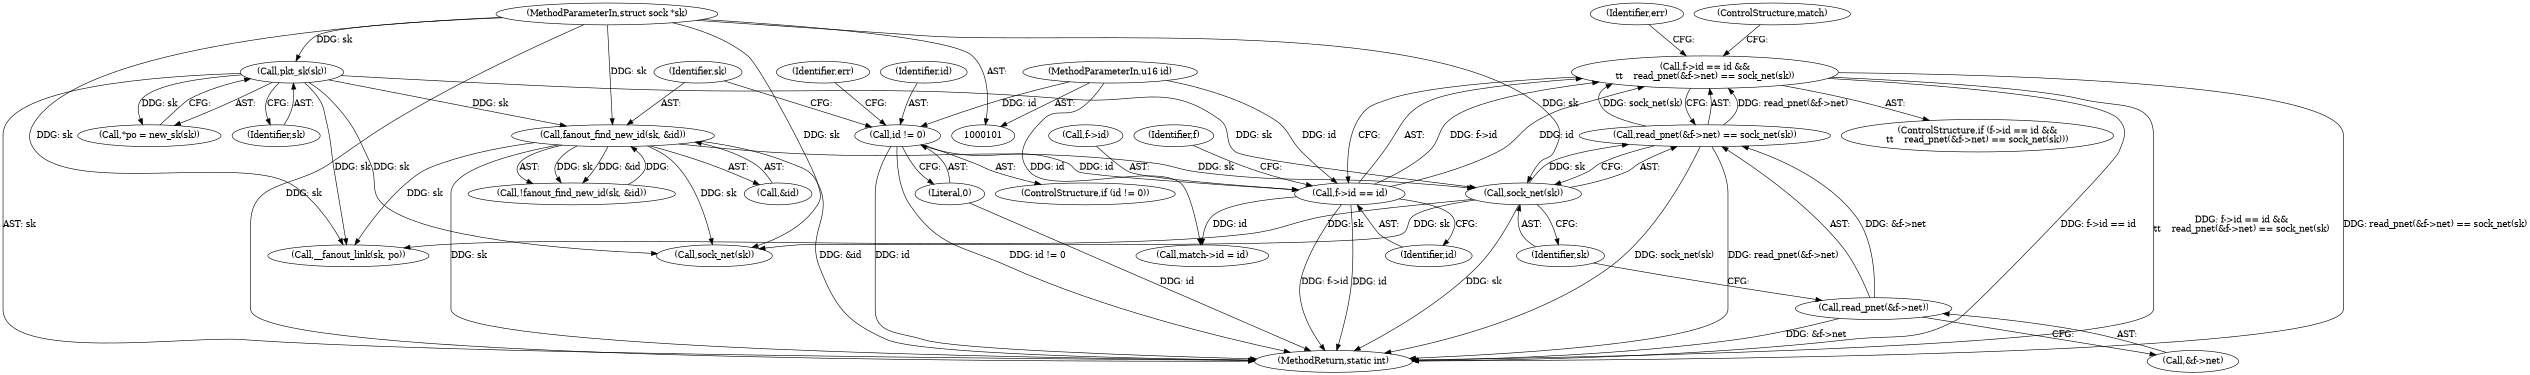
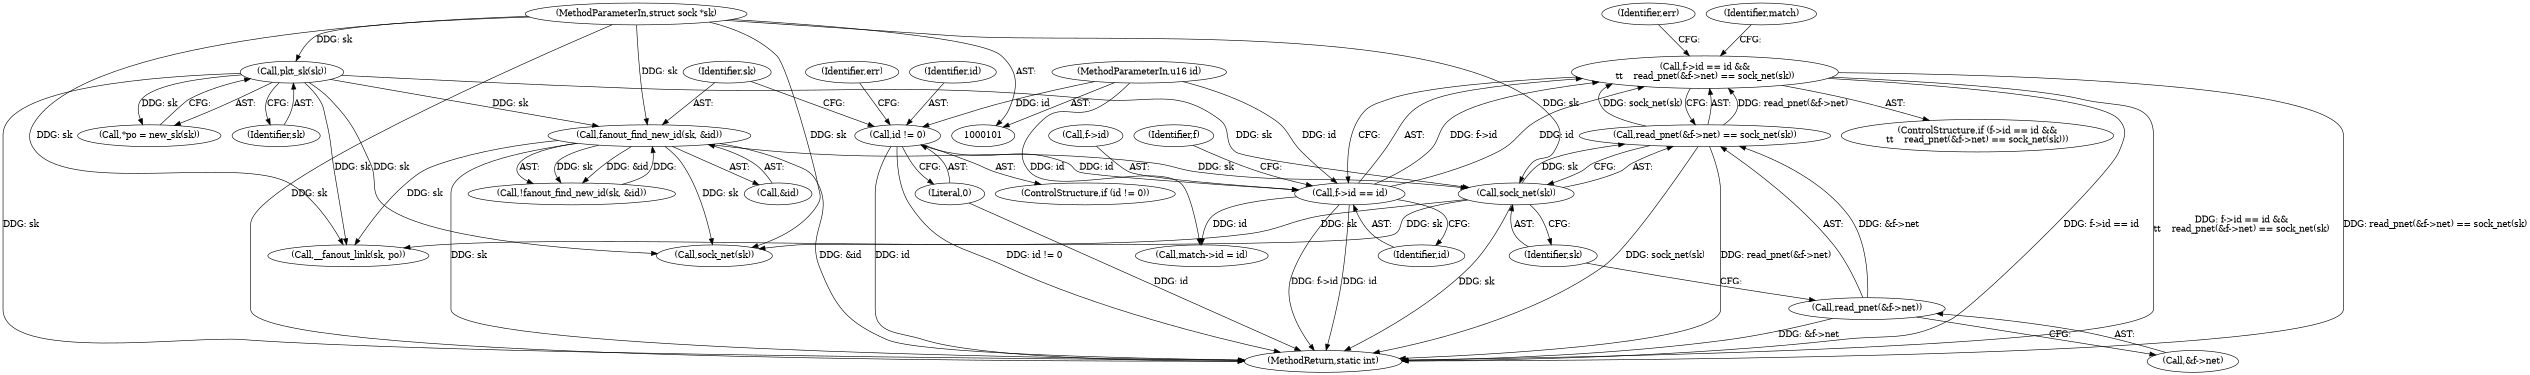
(1772, 14) -> (1761, 14)
(19, 225) -> (21, 225)
